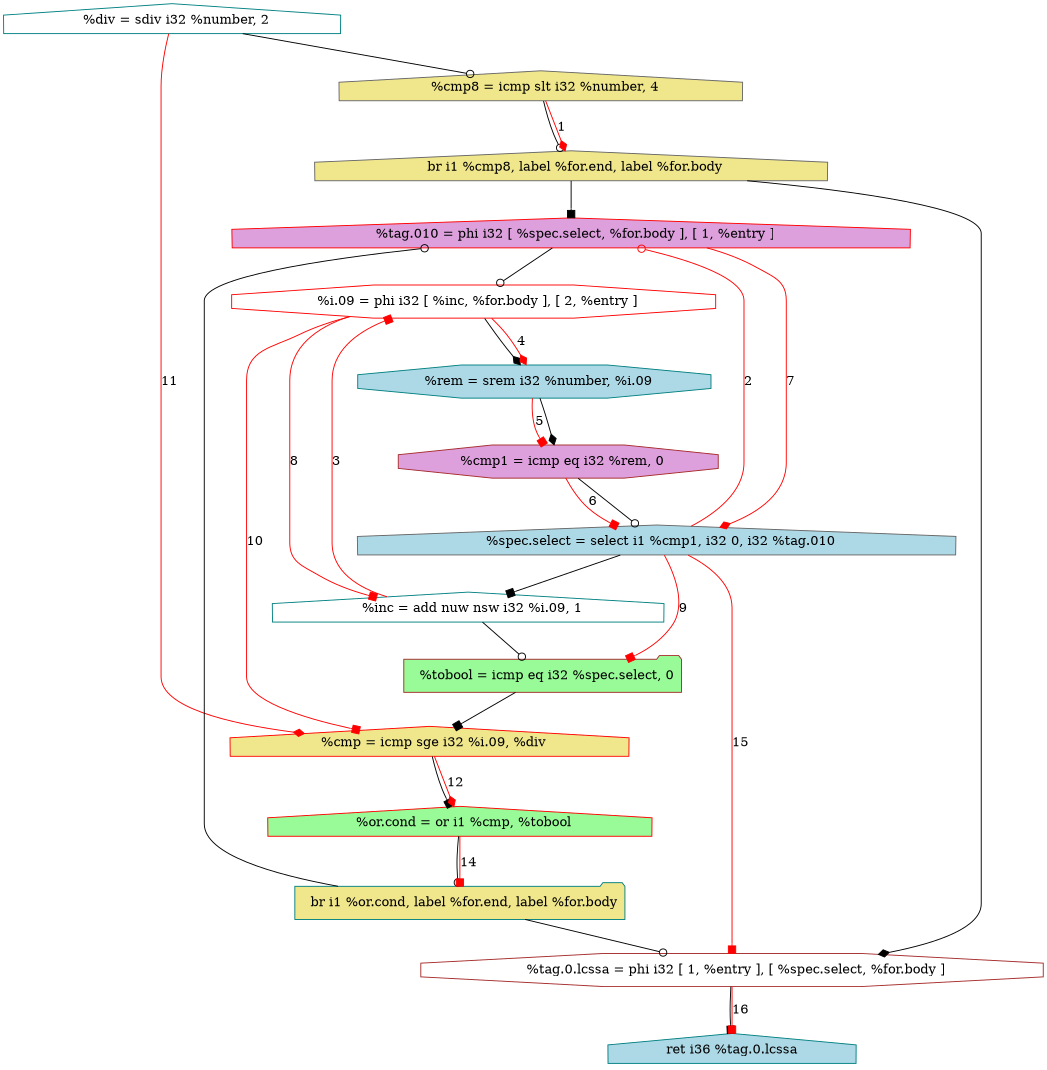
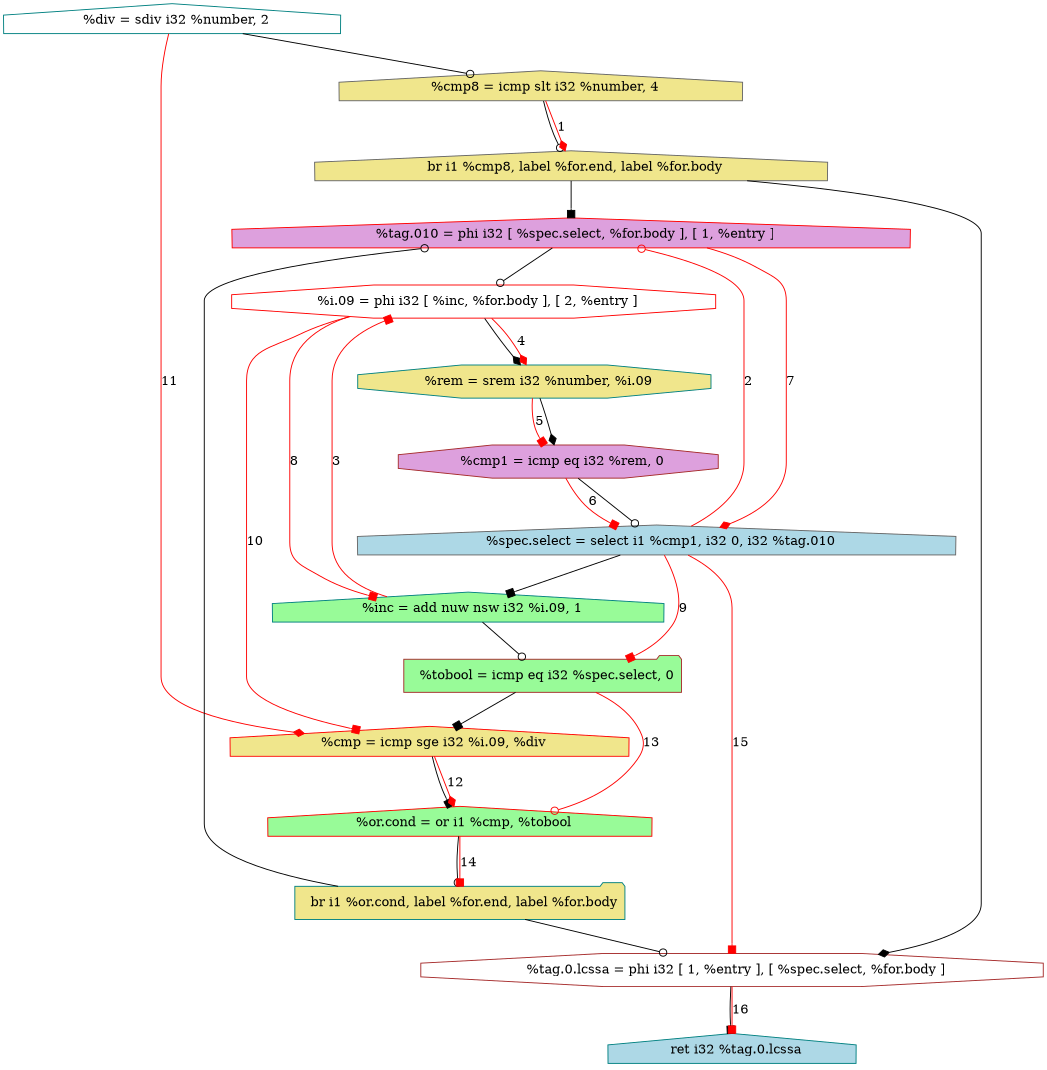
(534, 382) -> (534, 382)
(468, 609) -> (468, 609)
none -> (636, 761)
(732, 1050) -> (732, 1050)
